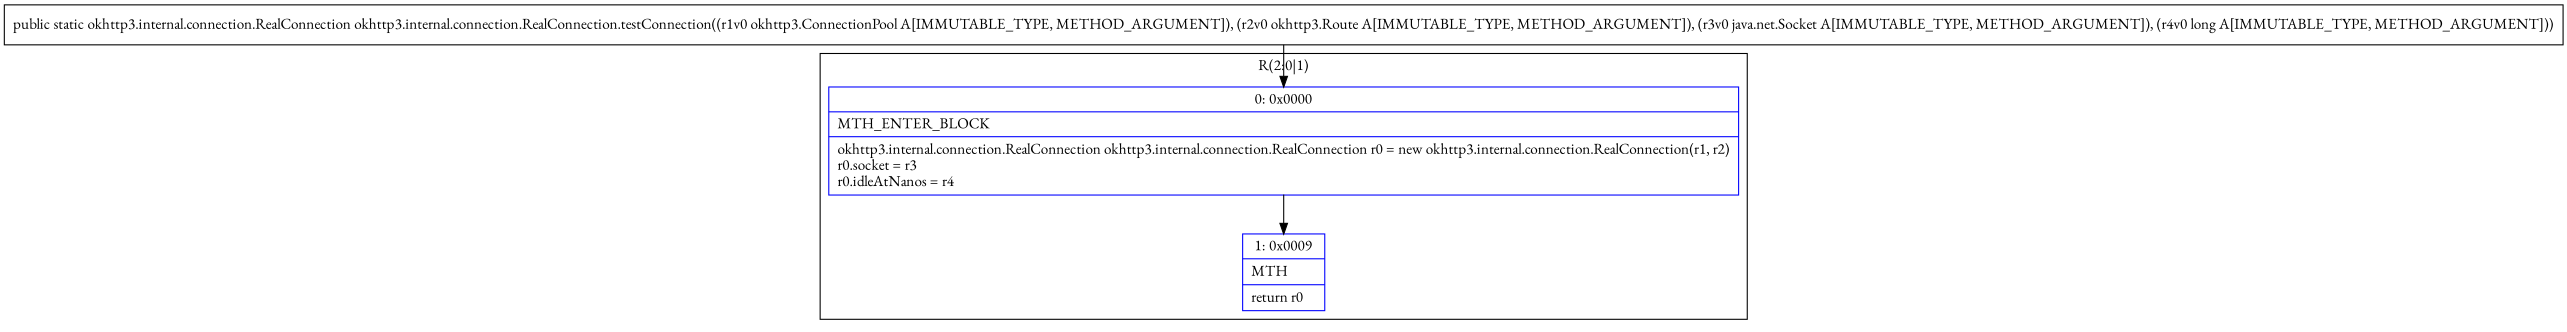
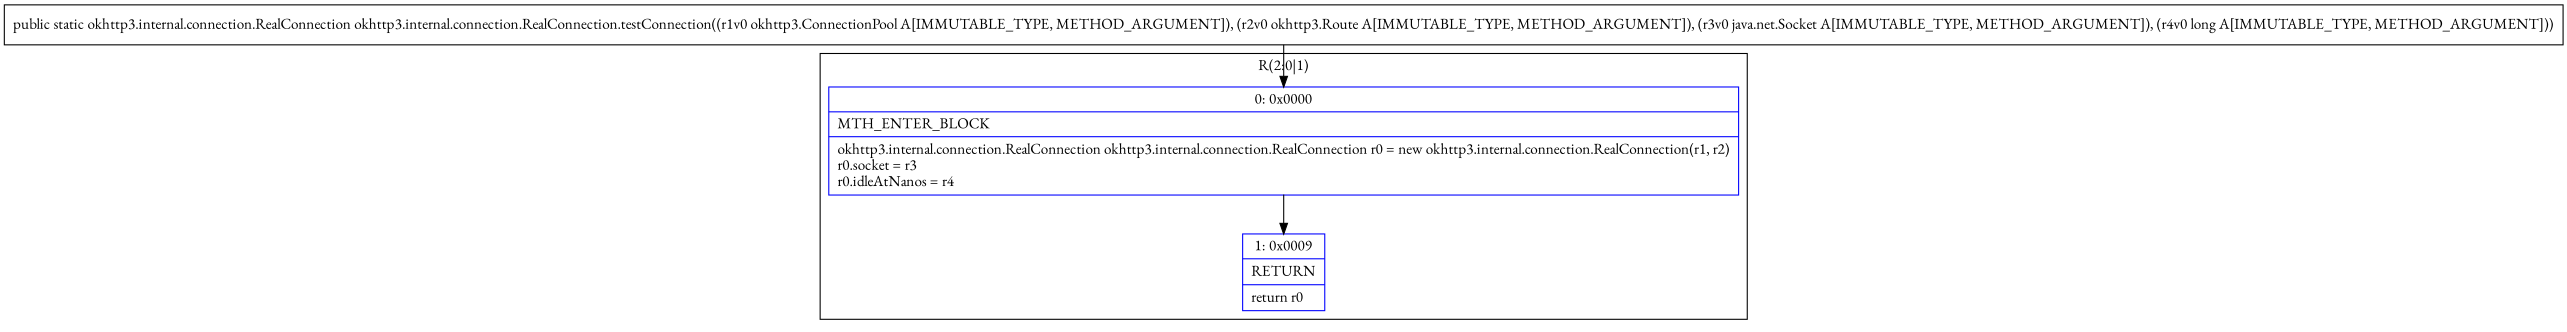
(1270, 271) -> (1284, 271)
